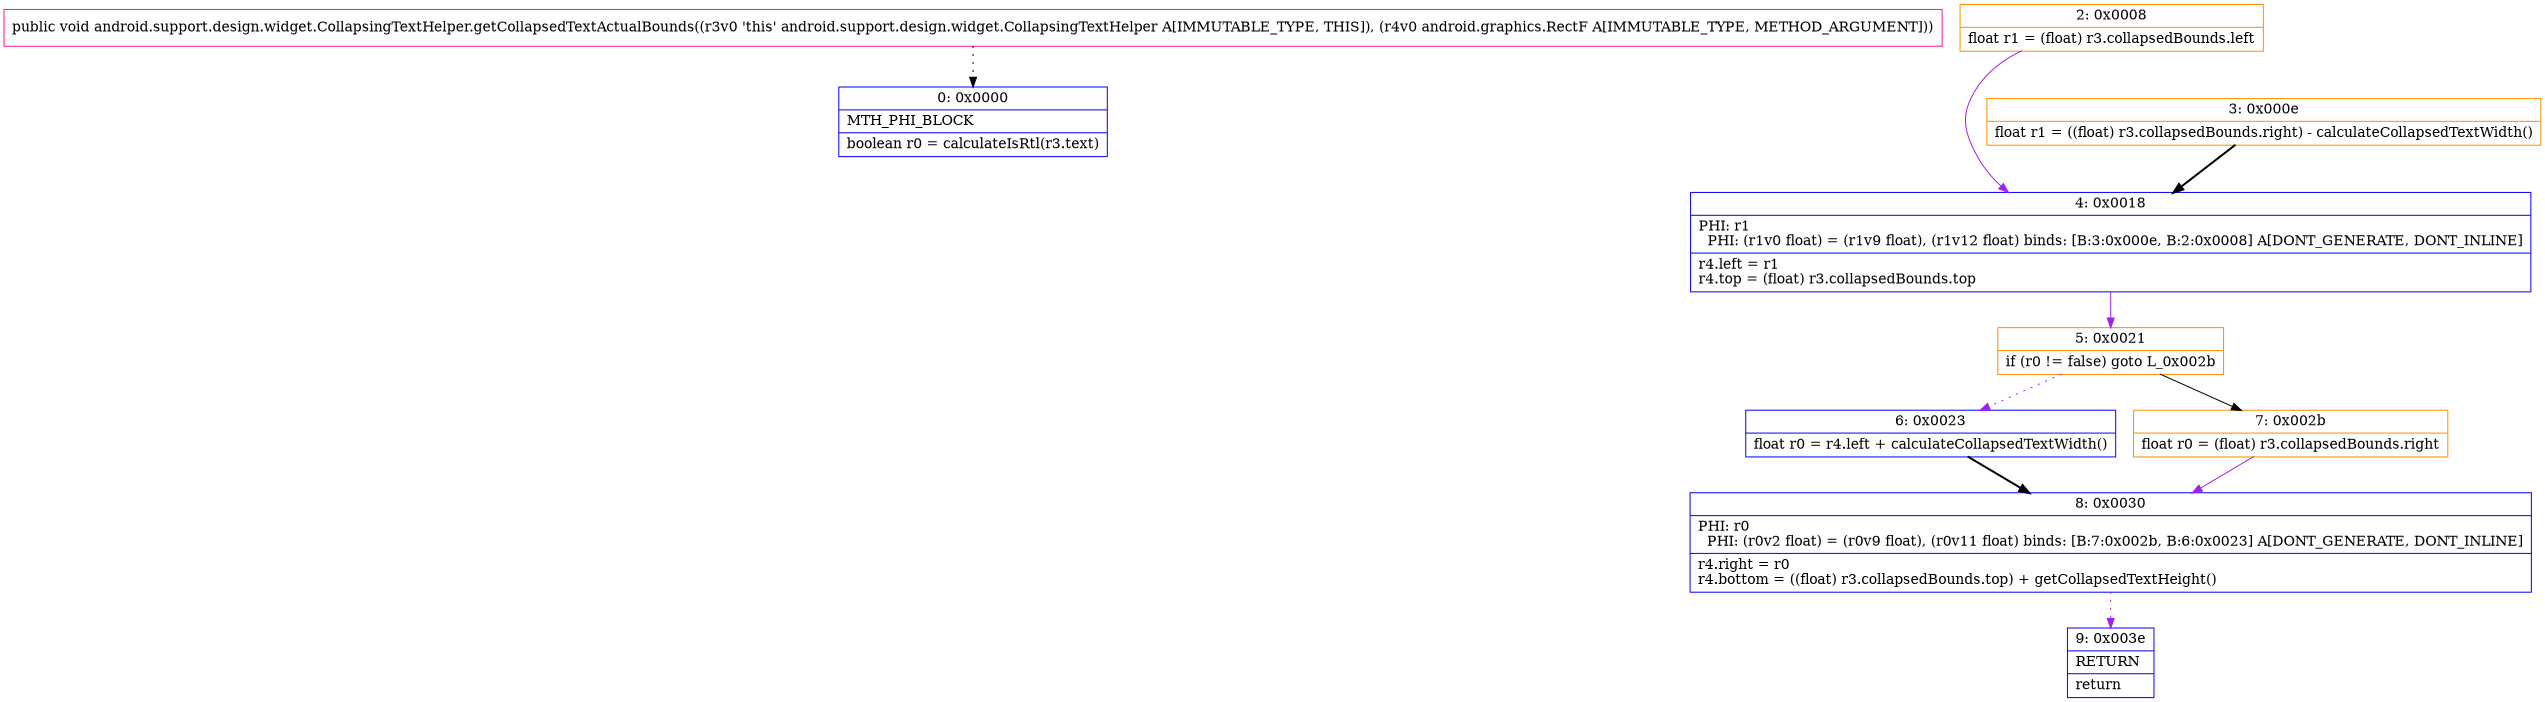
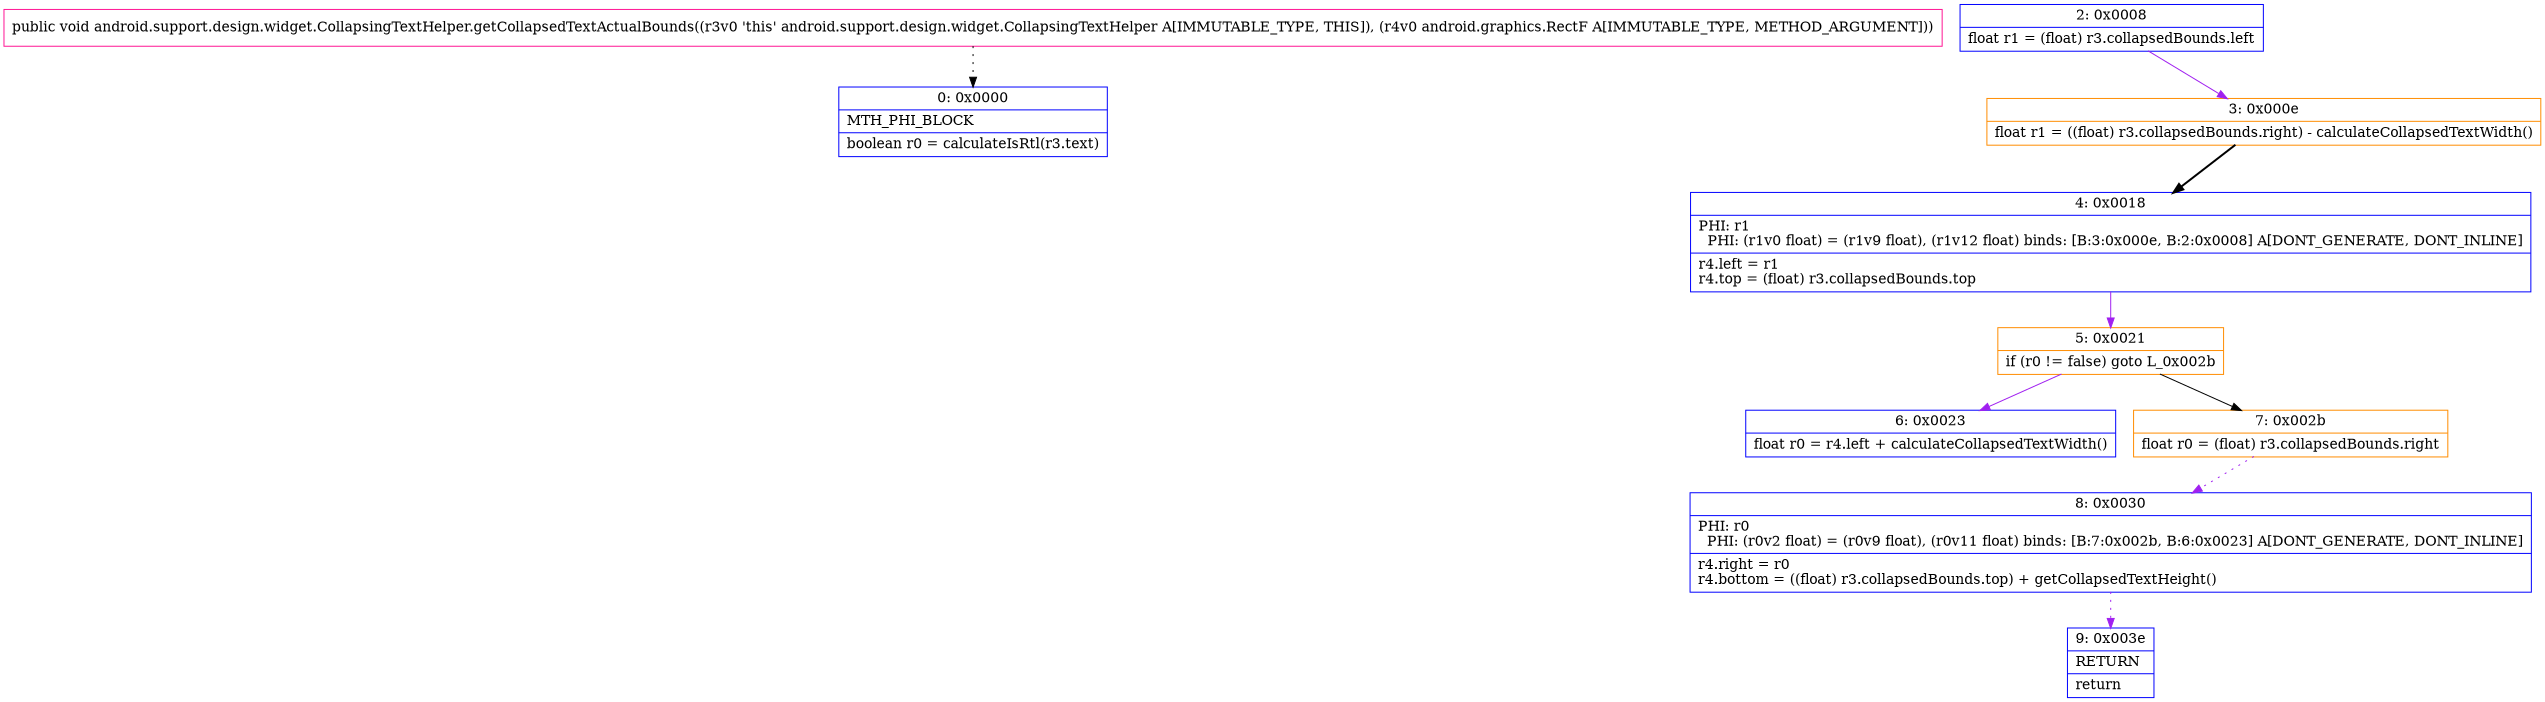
(2112, 28) -> (2112, 28)
(1966, 112) -> (2183, 72)
(2025, 390) -> (2025, 390)
(1994, 472) -> none
(2227, 472) -> (2227, 472)
